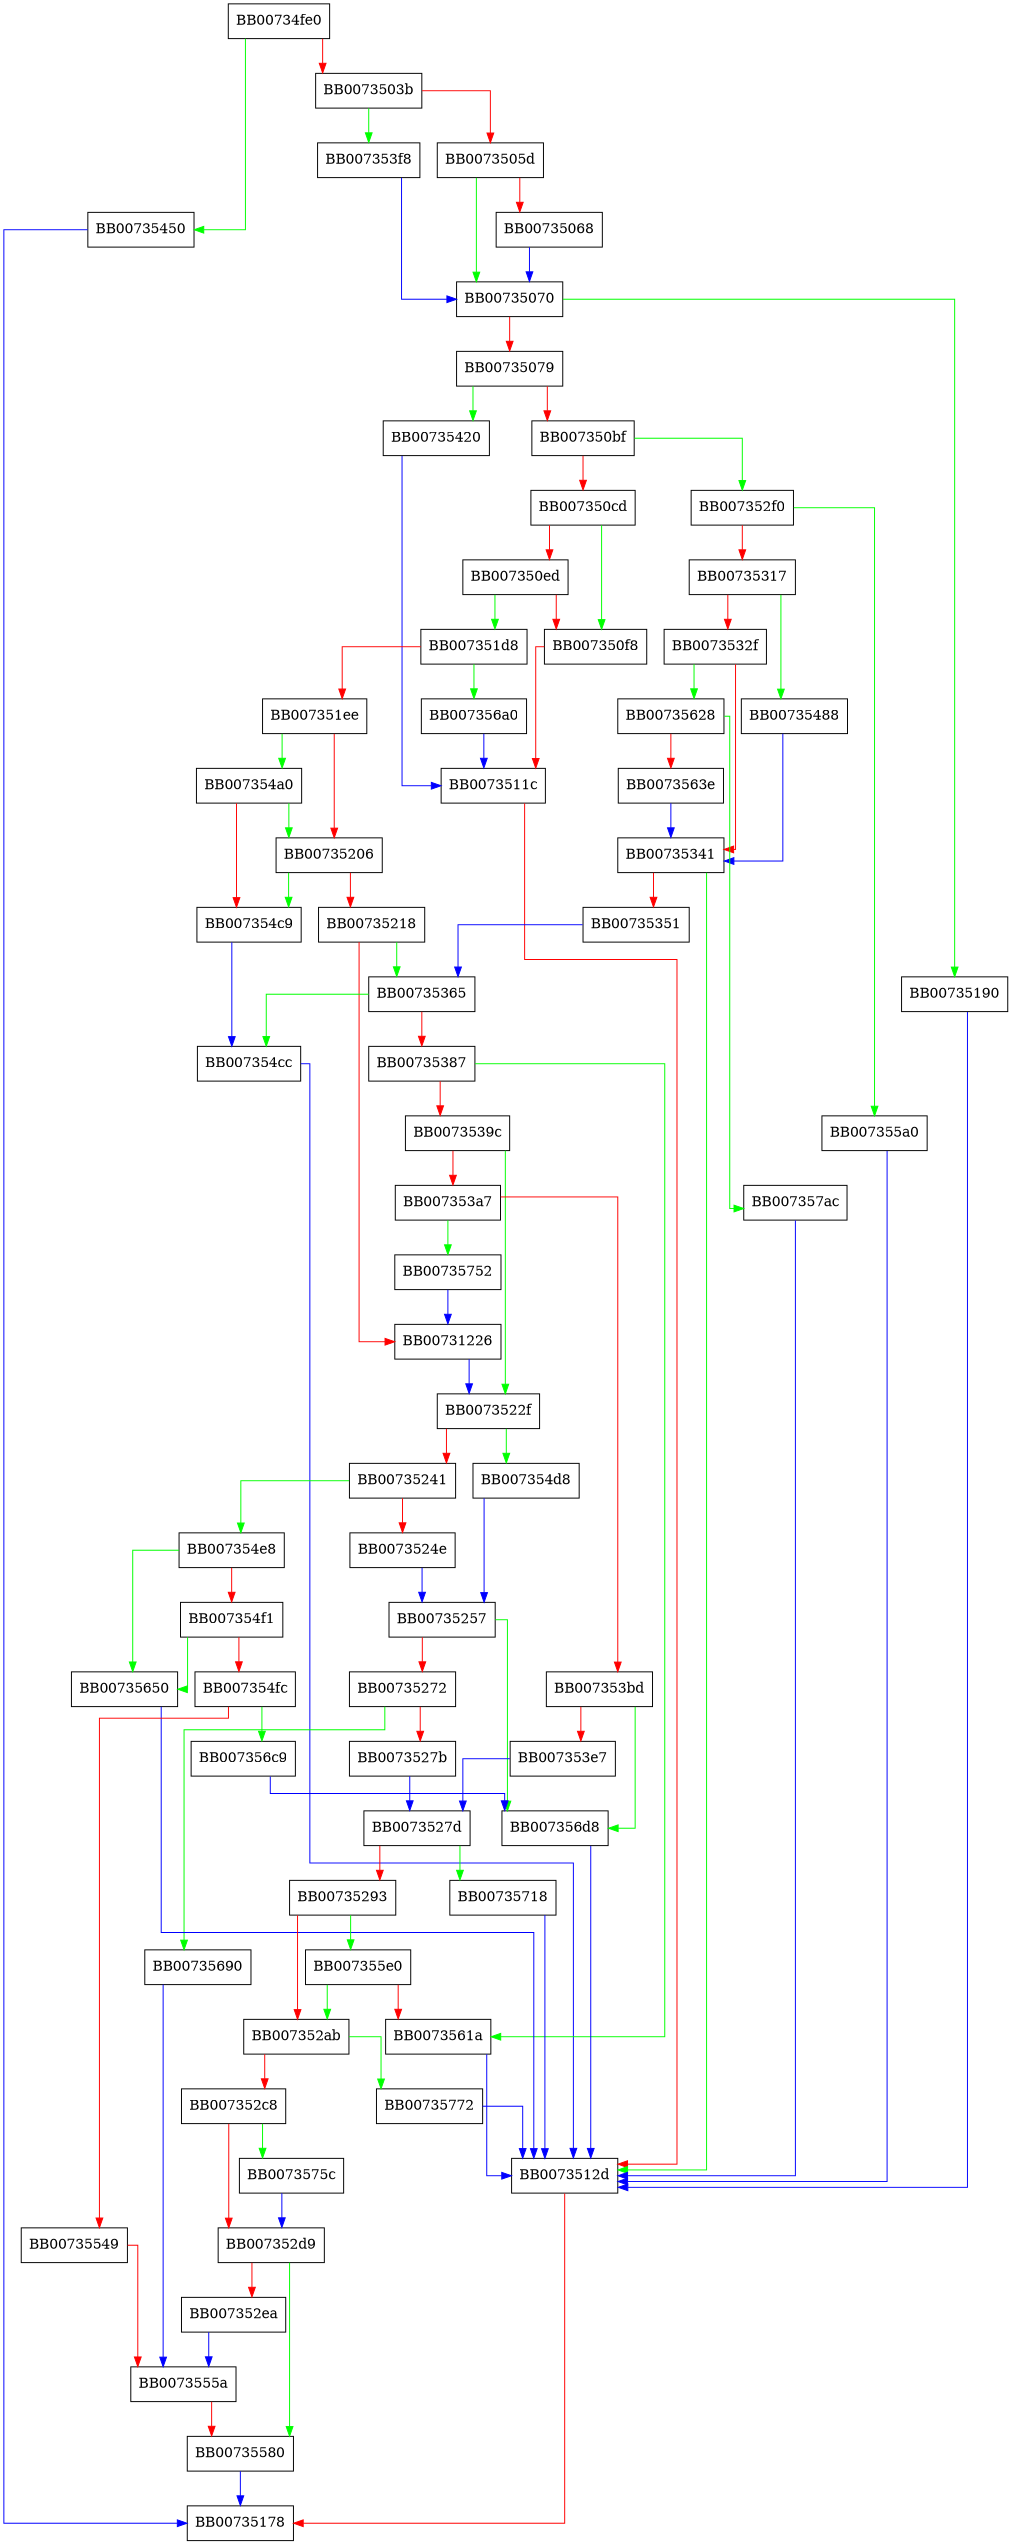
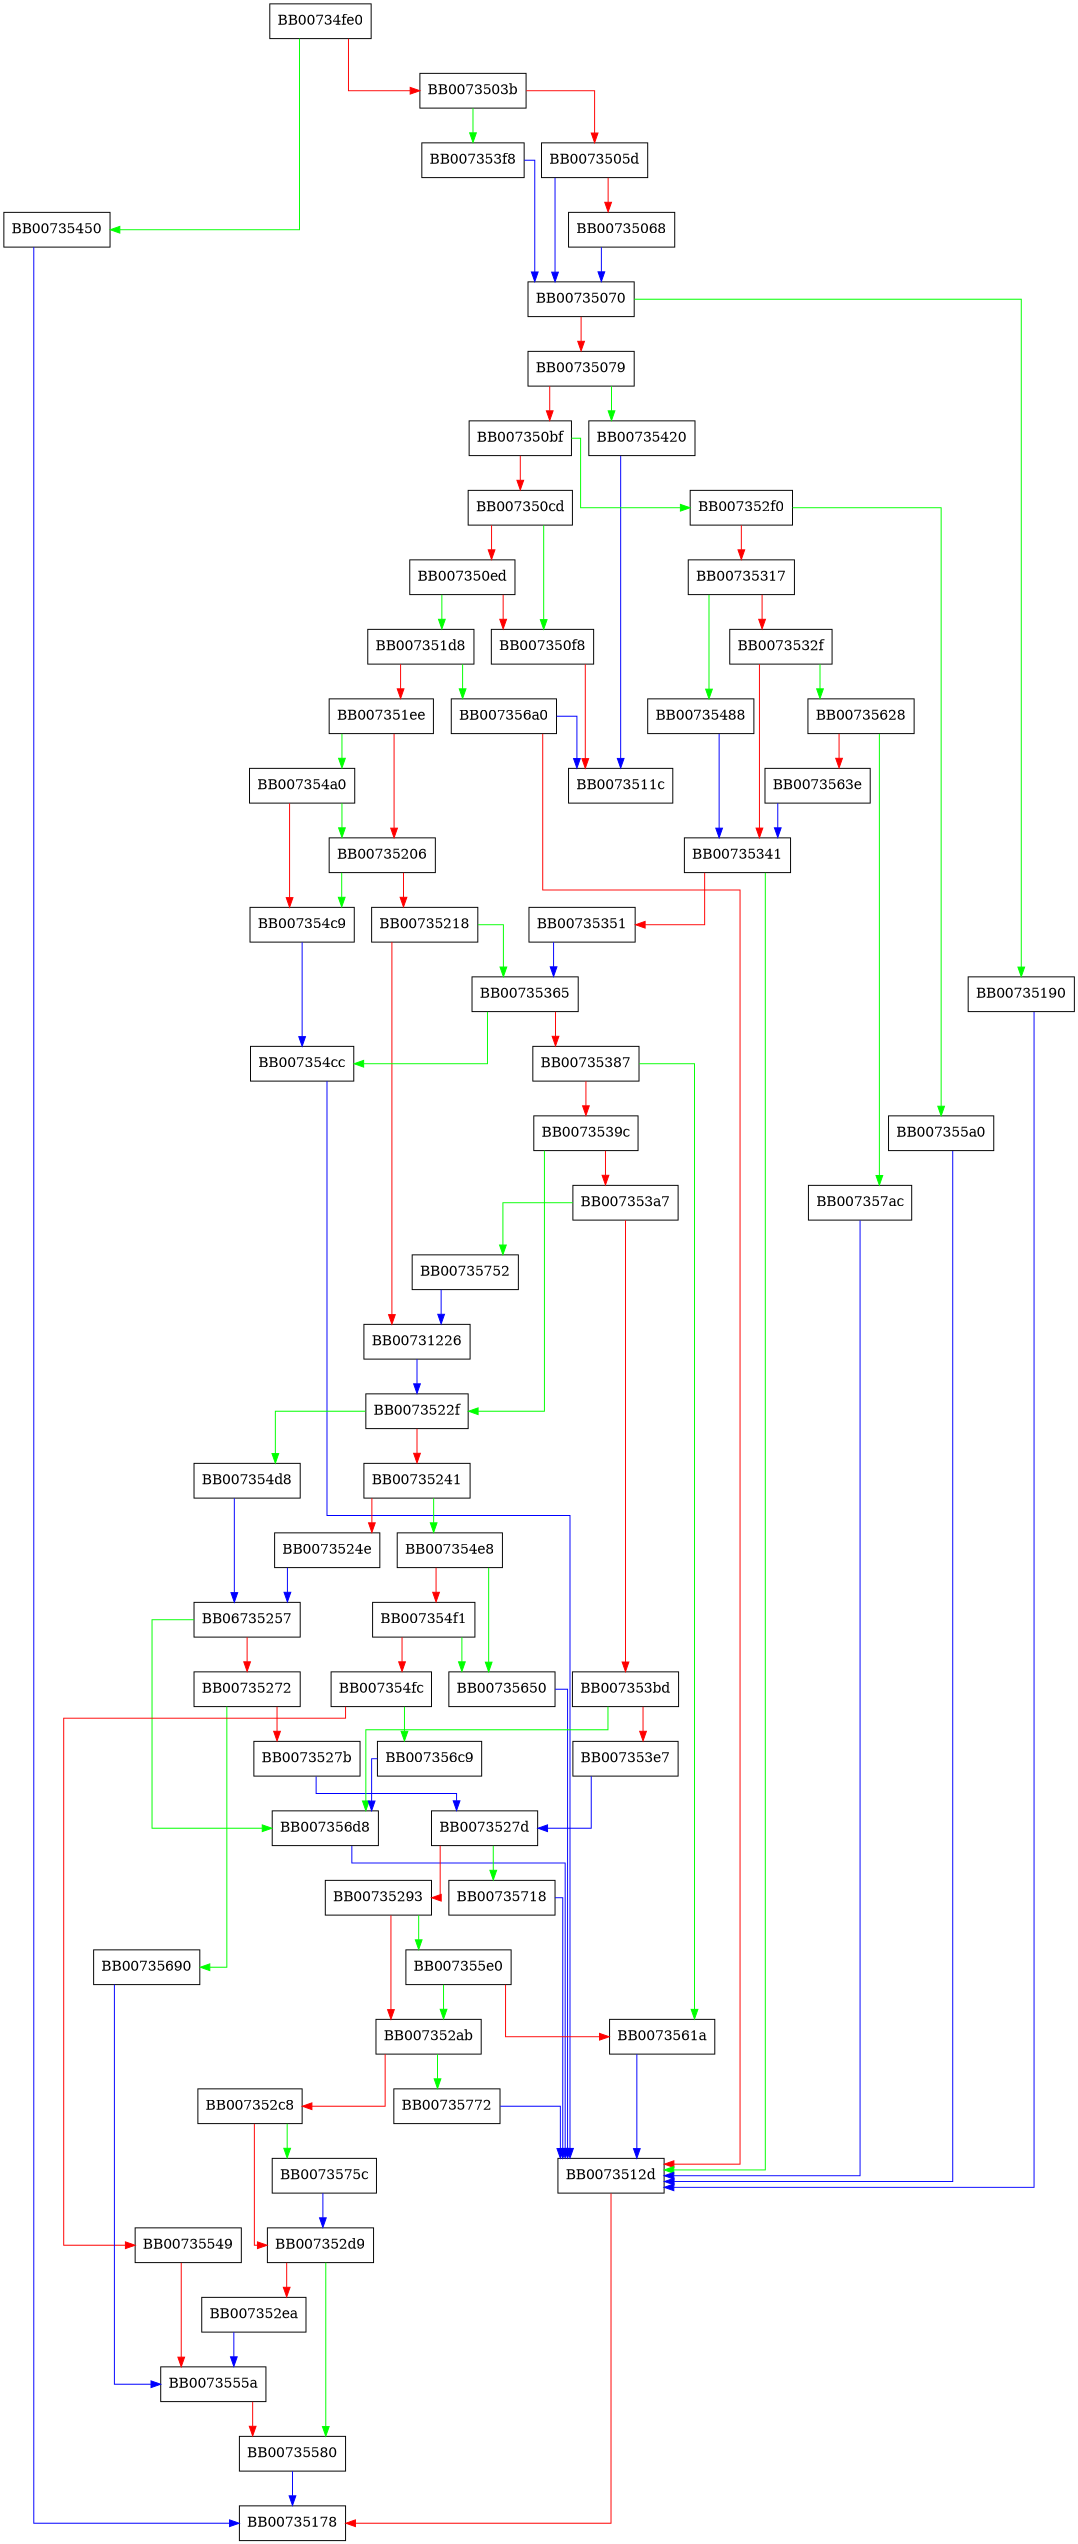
(476, 225) -> (555, 225)
(677, 1432) -> (740, 1383)
(442, 1620) -> (247, 1620)
